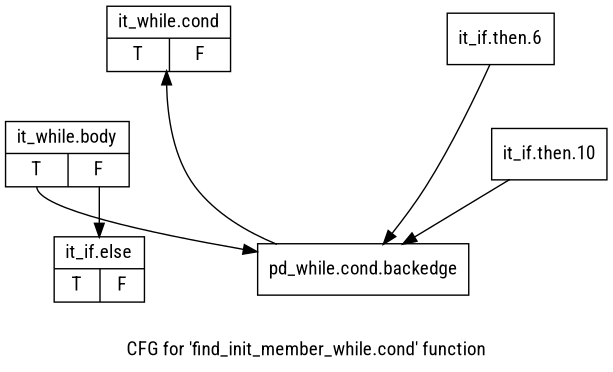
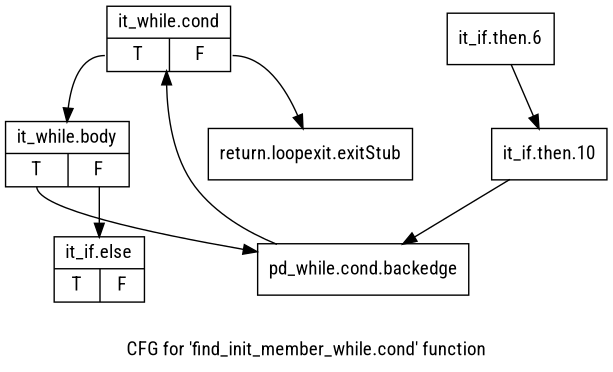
none -> (78, 74)
(446, 152) -> (522, 90)
none -> (310, 154)
